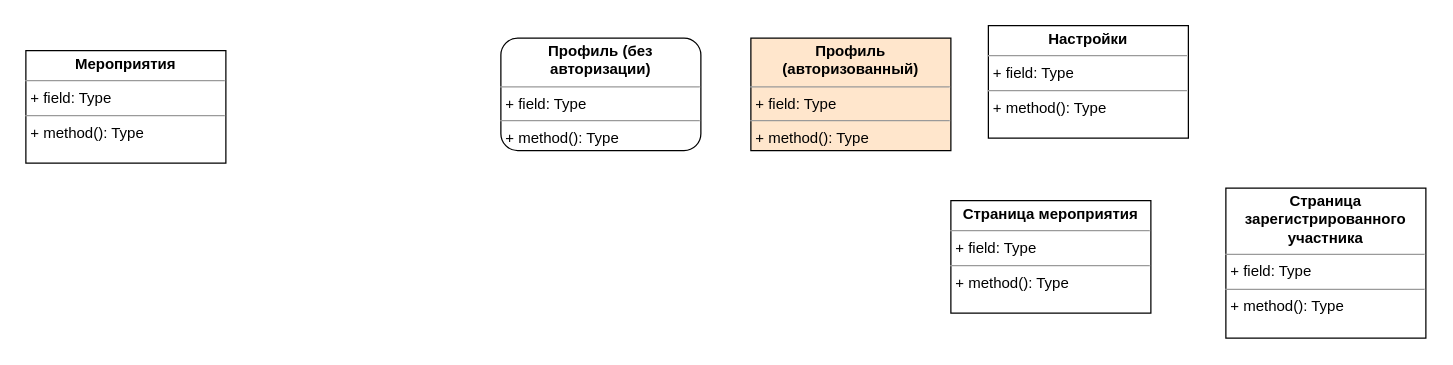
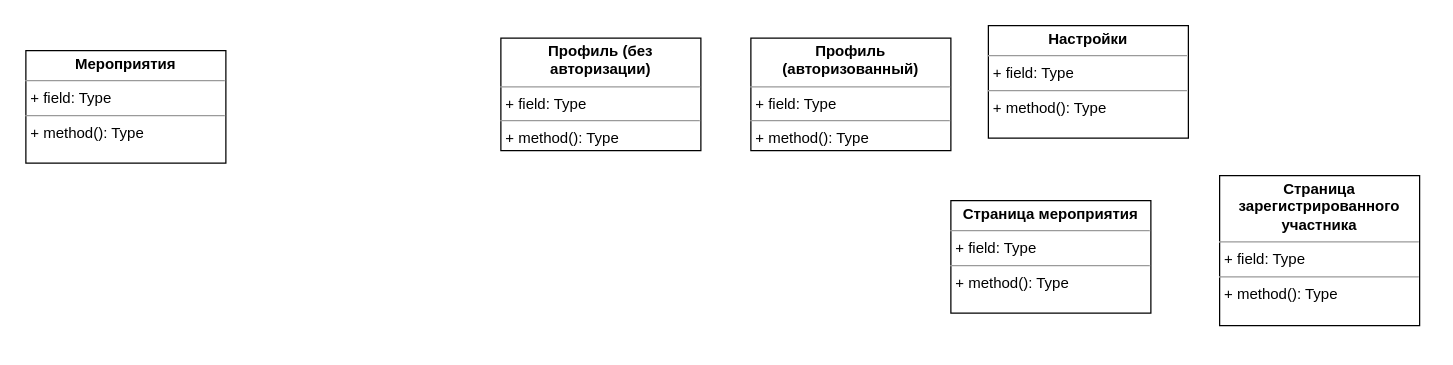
(601, 94) -> (601, 94)
(851, 94) -> (851, 94)
(1326, 263) -> (1319, 251)
